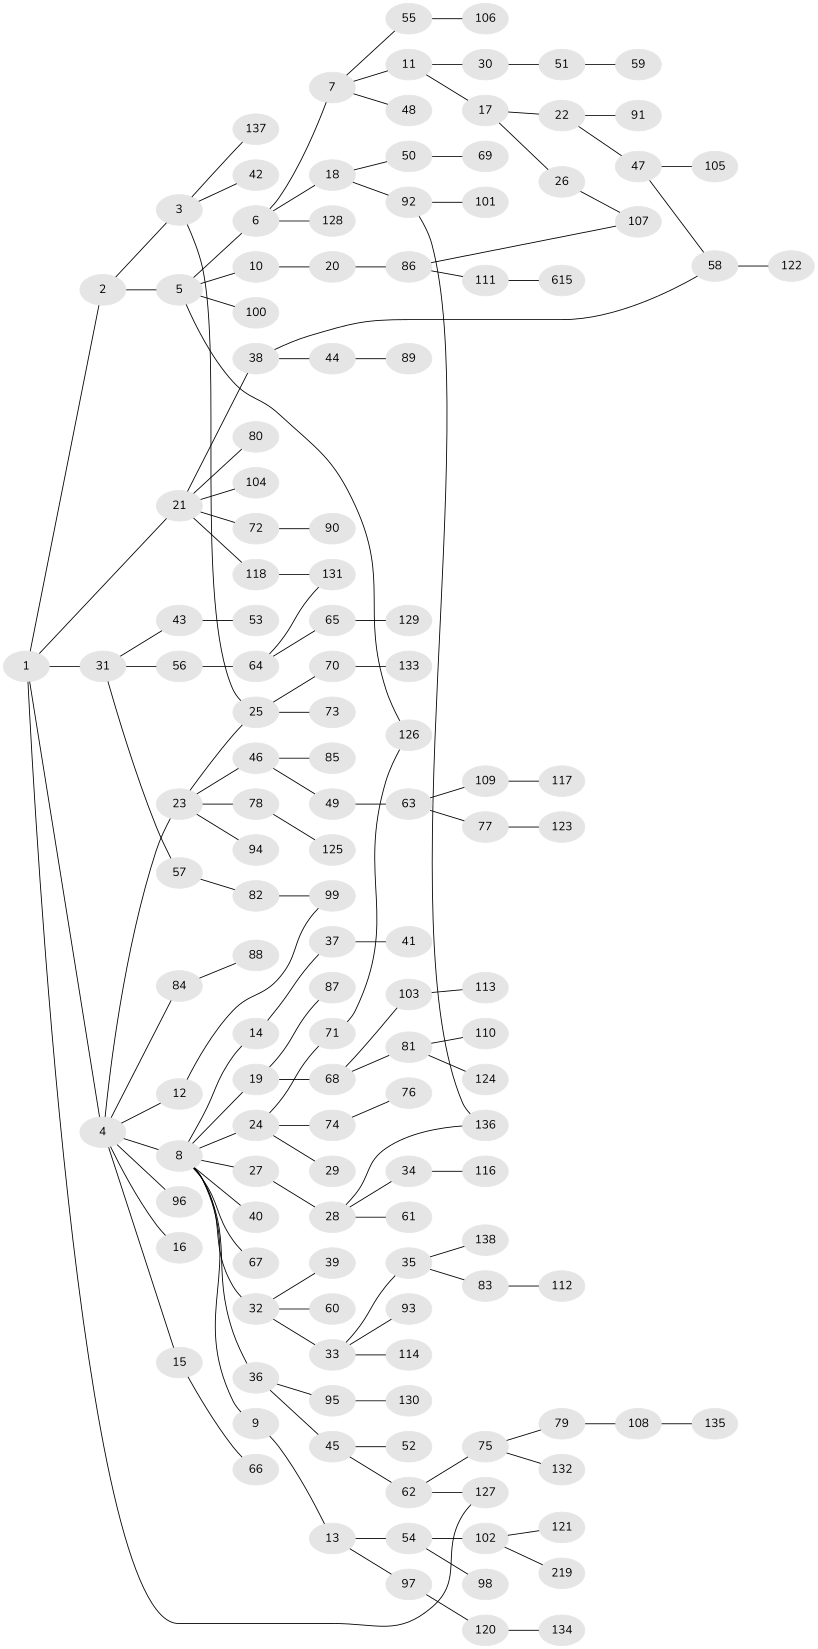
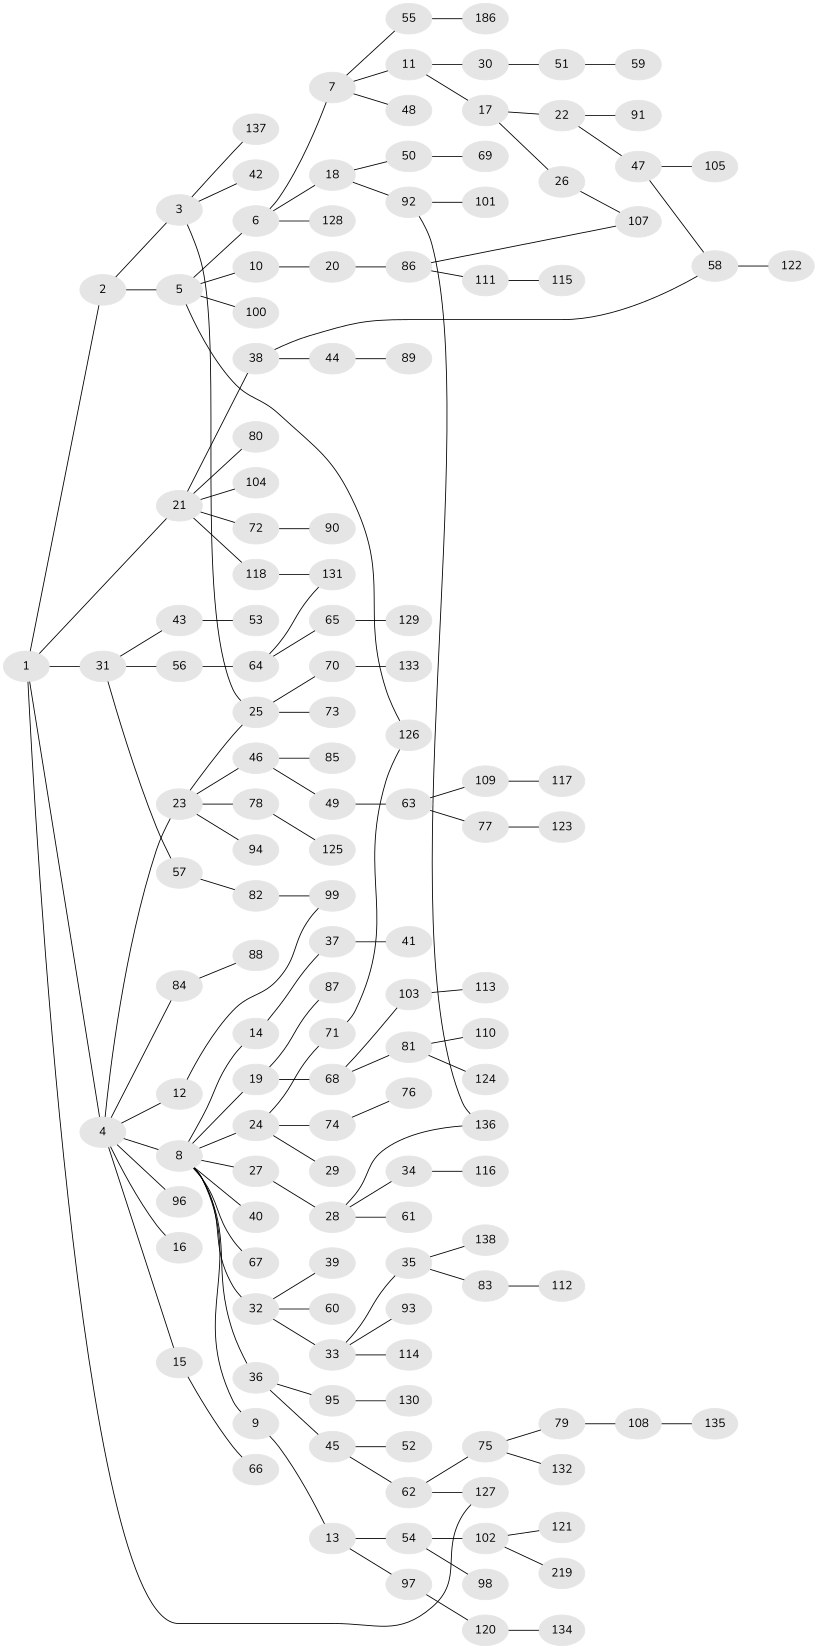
(485, 19) -> (485, 19)
(562, 281) -> (562, 281)
